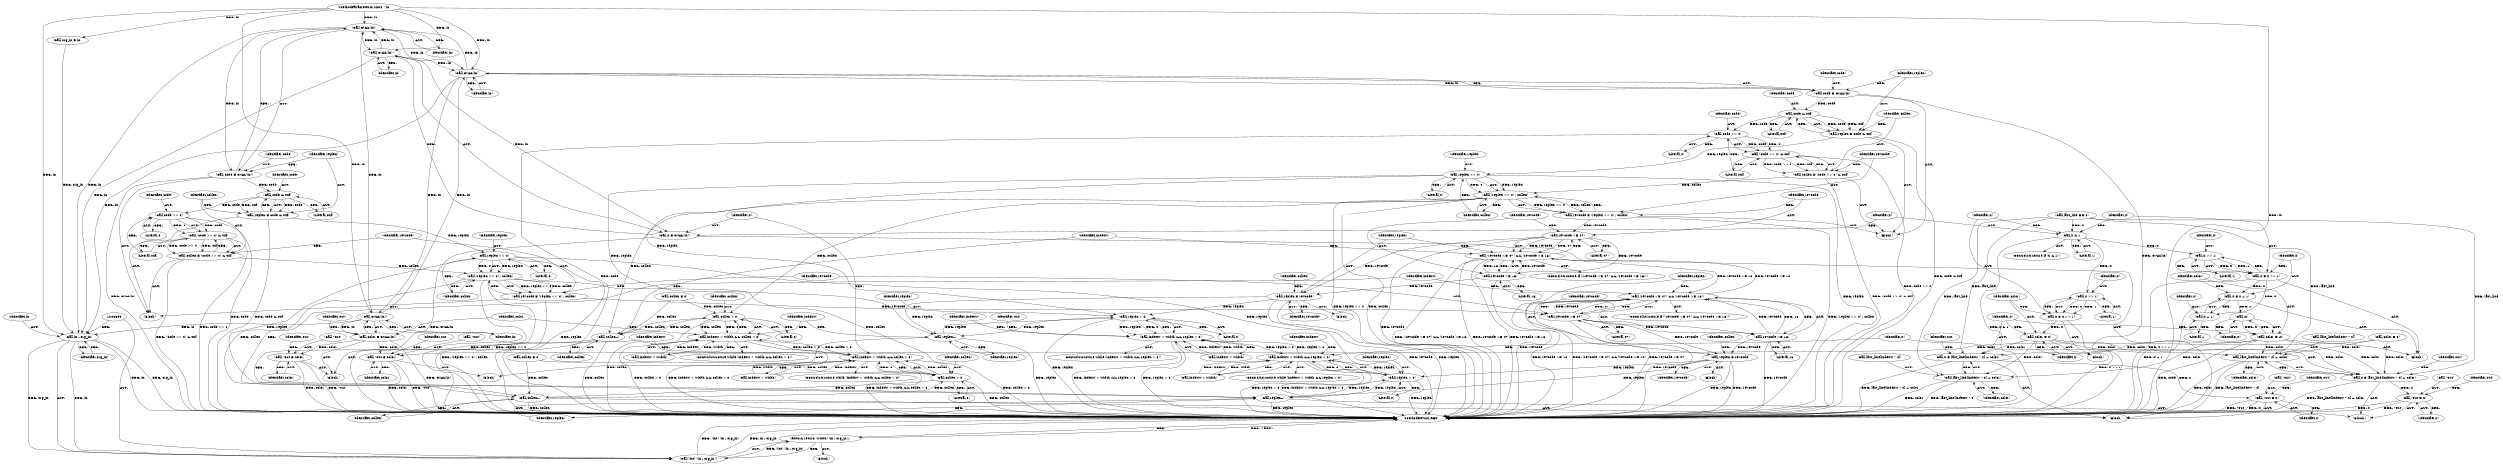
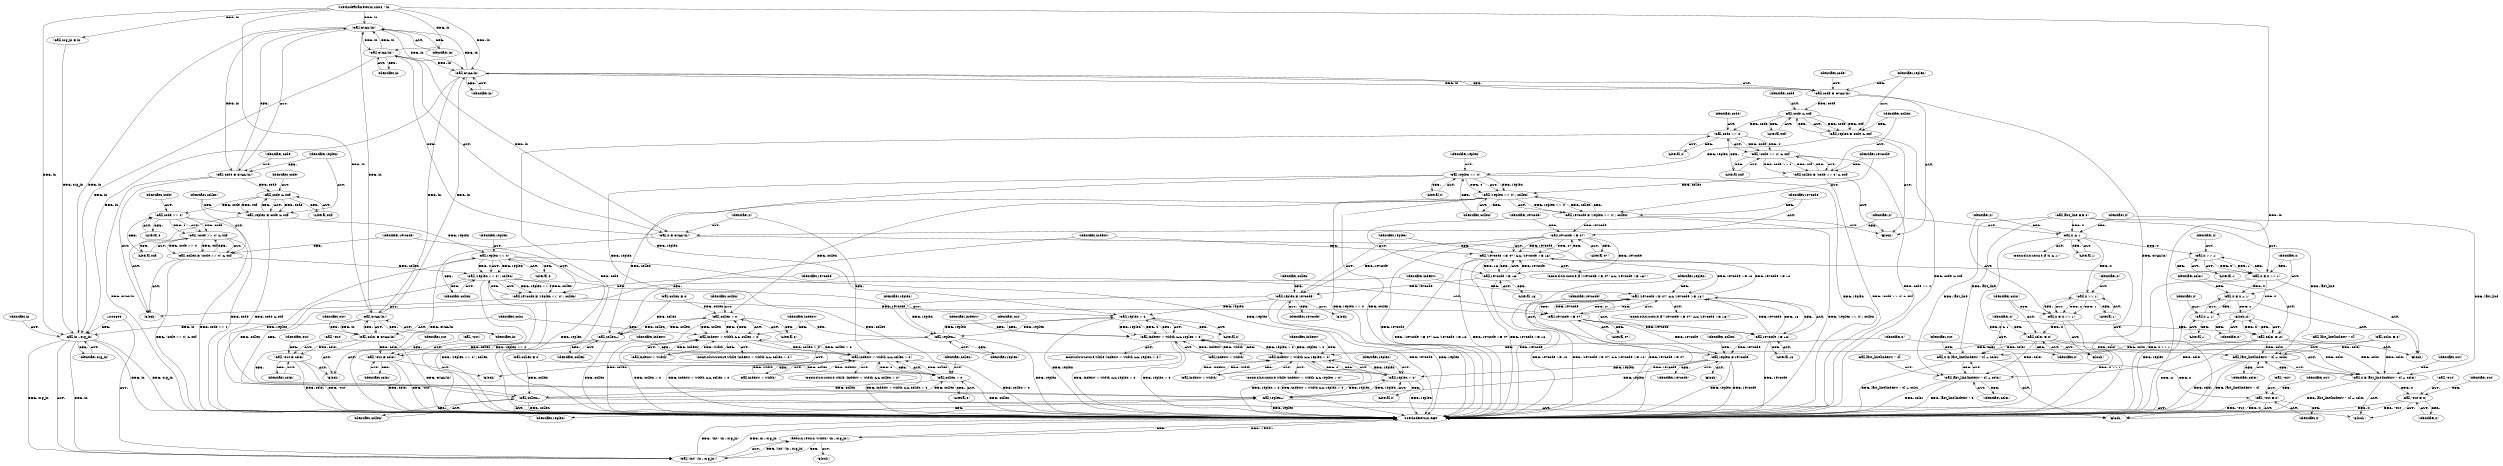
(2242, 317) -> (2242, 317)
(95, 347) -> (95, 347)
(2153, 357) -> (2153, 357)
(2167, 378) -> (2167, 378)
